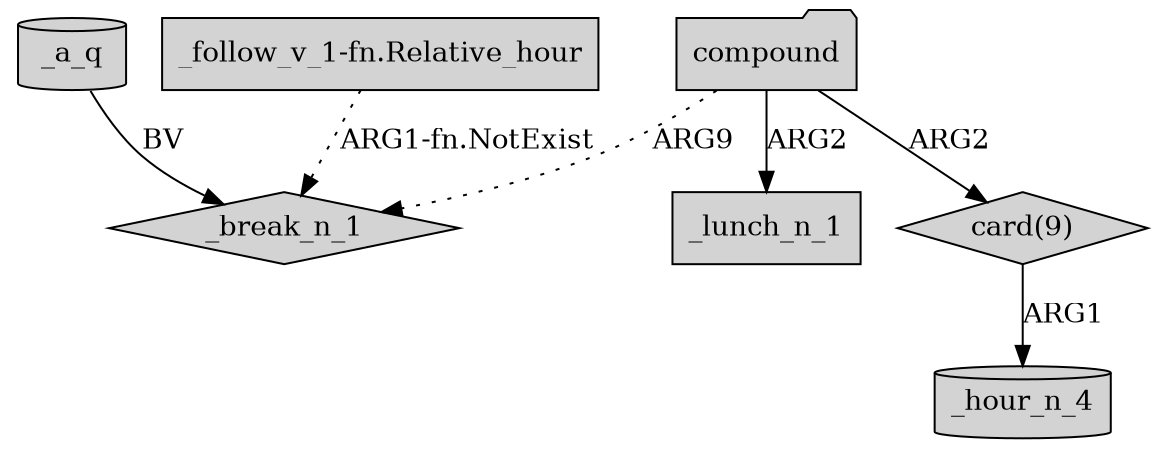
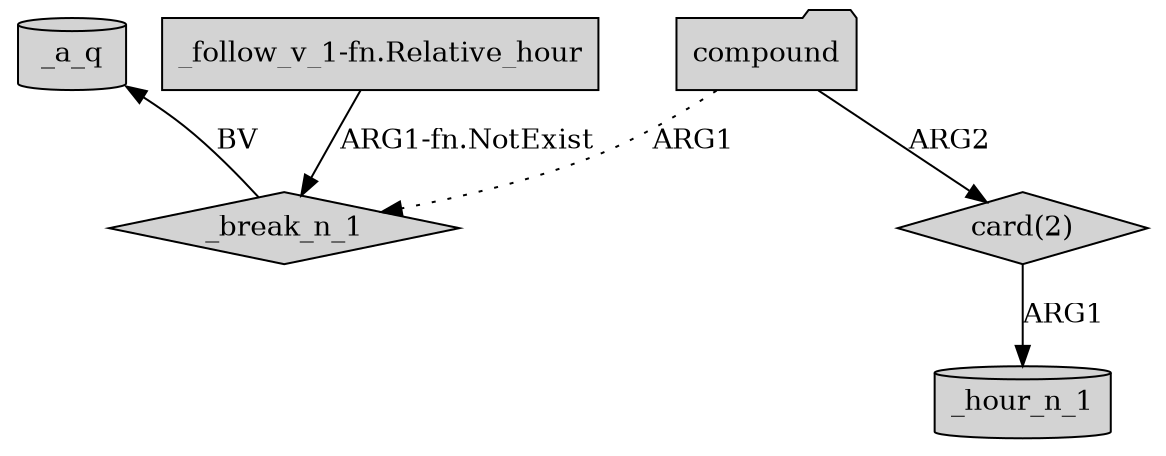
(336, 134) -> (336, 134)
(693, 141) -> (693, 141)
(139, 153) -> (204, 143)
(767, 228) -> none
(1023, 228) -> (1023, 228)
(1023, 402) -> (1023, 402)
